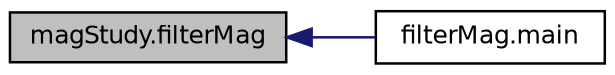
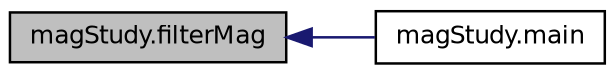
(490, 37) -> (490, 37)
